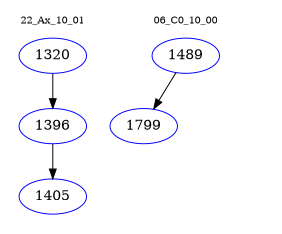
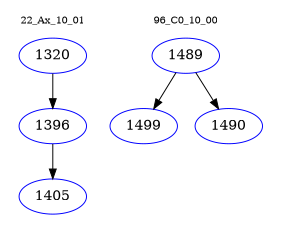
(186, 21) -> (186, 21)
(144, 126) -> (144, 126)
none -> (229, 126)
